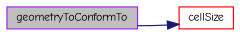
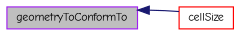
(153, 26) -> (164, 11)
